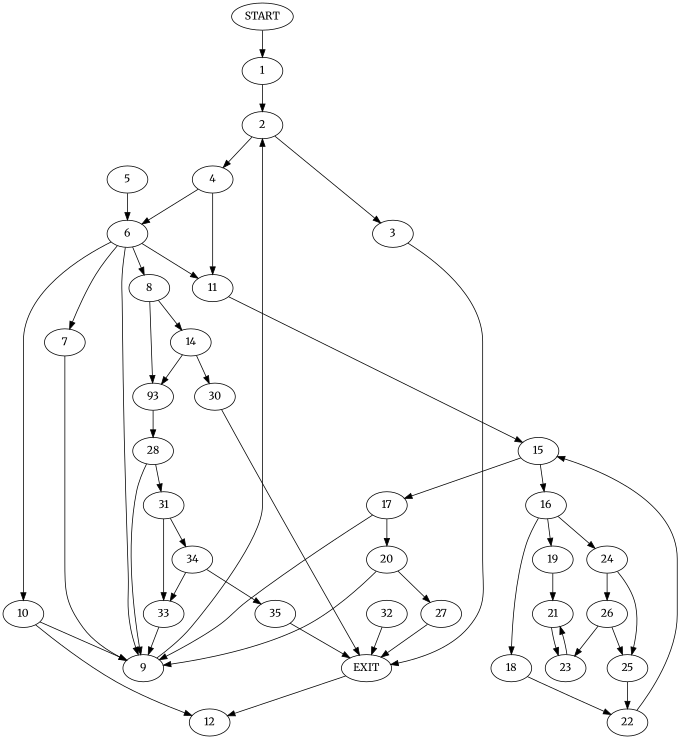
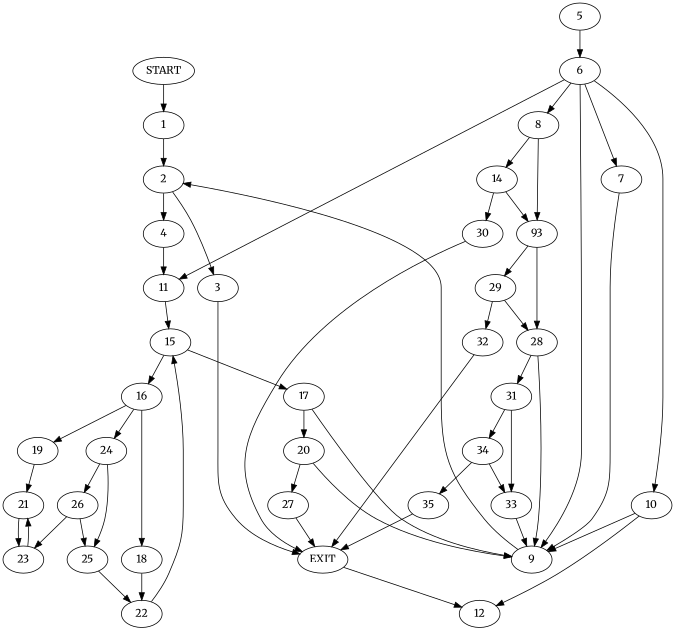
(173, 205) -> none
none -> (495, 288)
